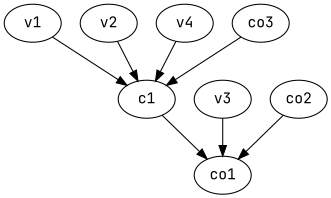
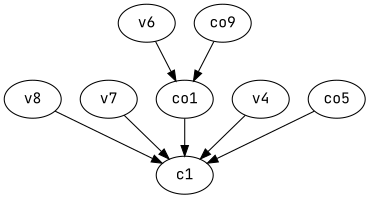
(33, 23) -> (33, 99)
(109, 23) -> (109, 99)
(261, 23) -> (337, 99)
(223, 99) -> (147, 23)
(299, 99) -> (223, 23)
(181, 133) -> (185, 132)
